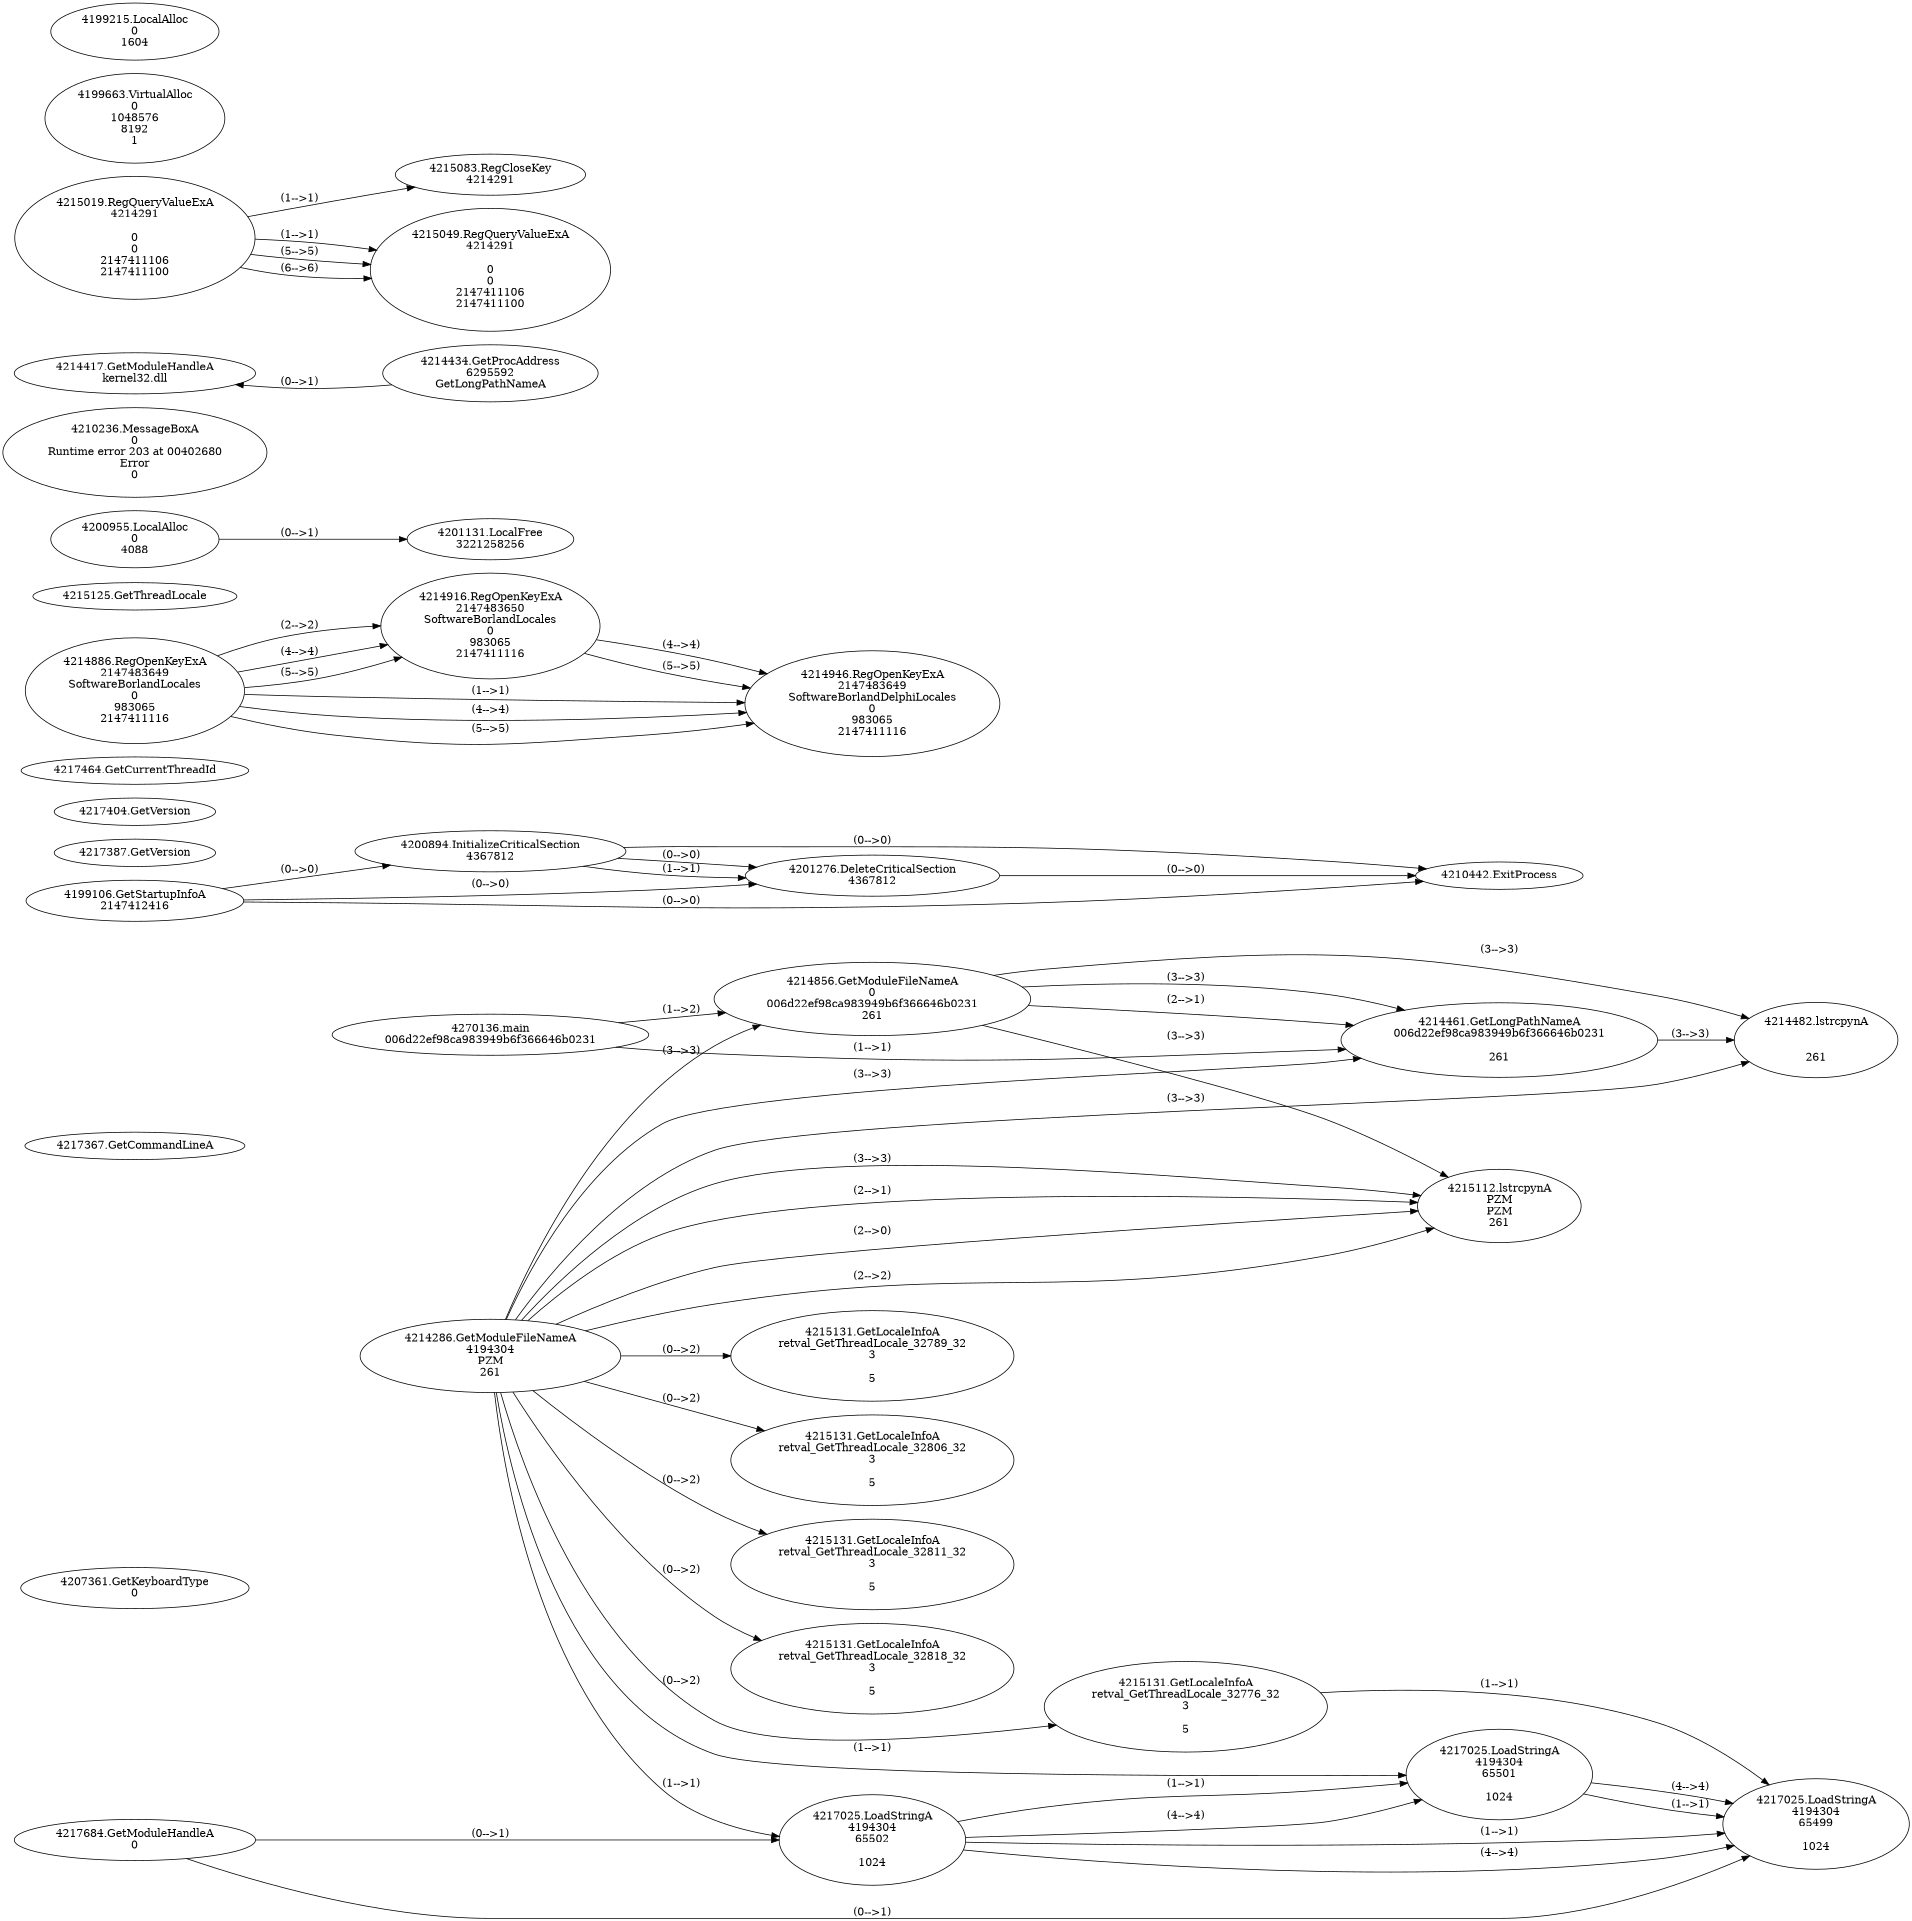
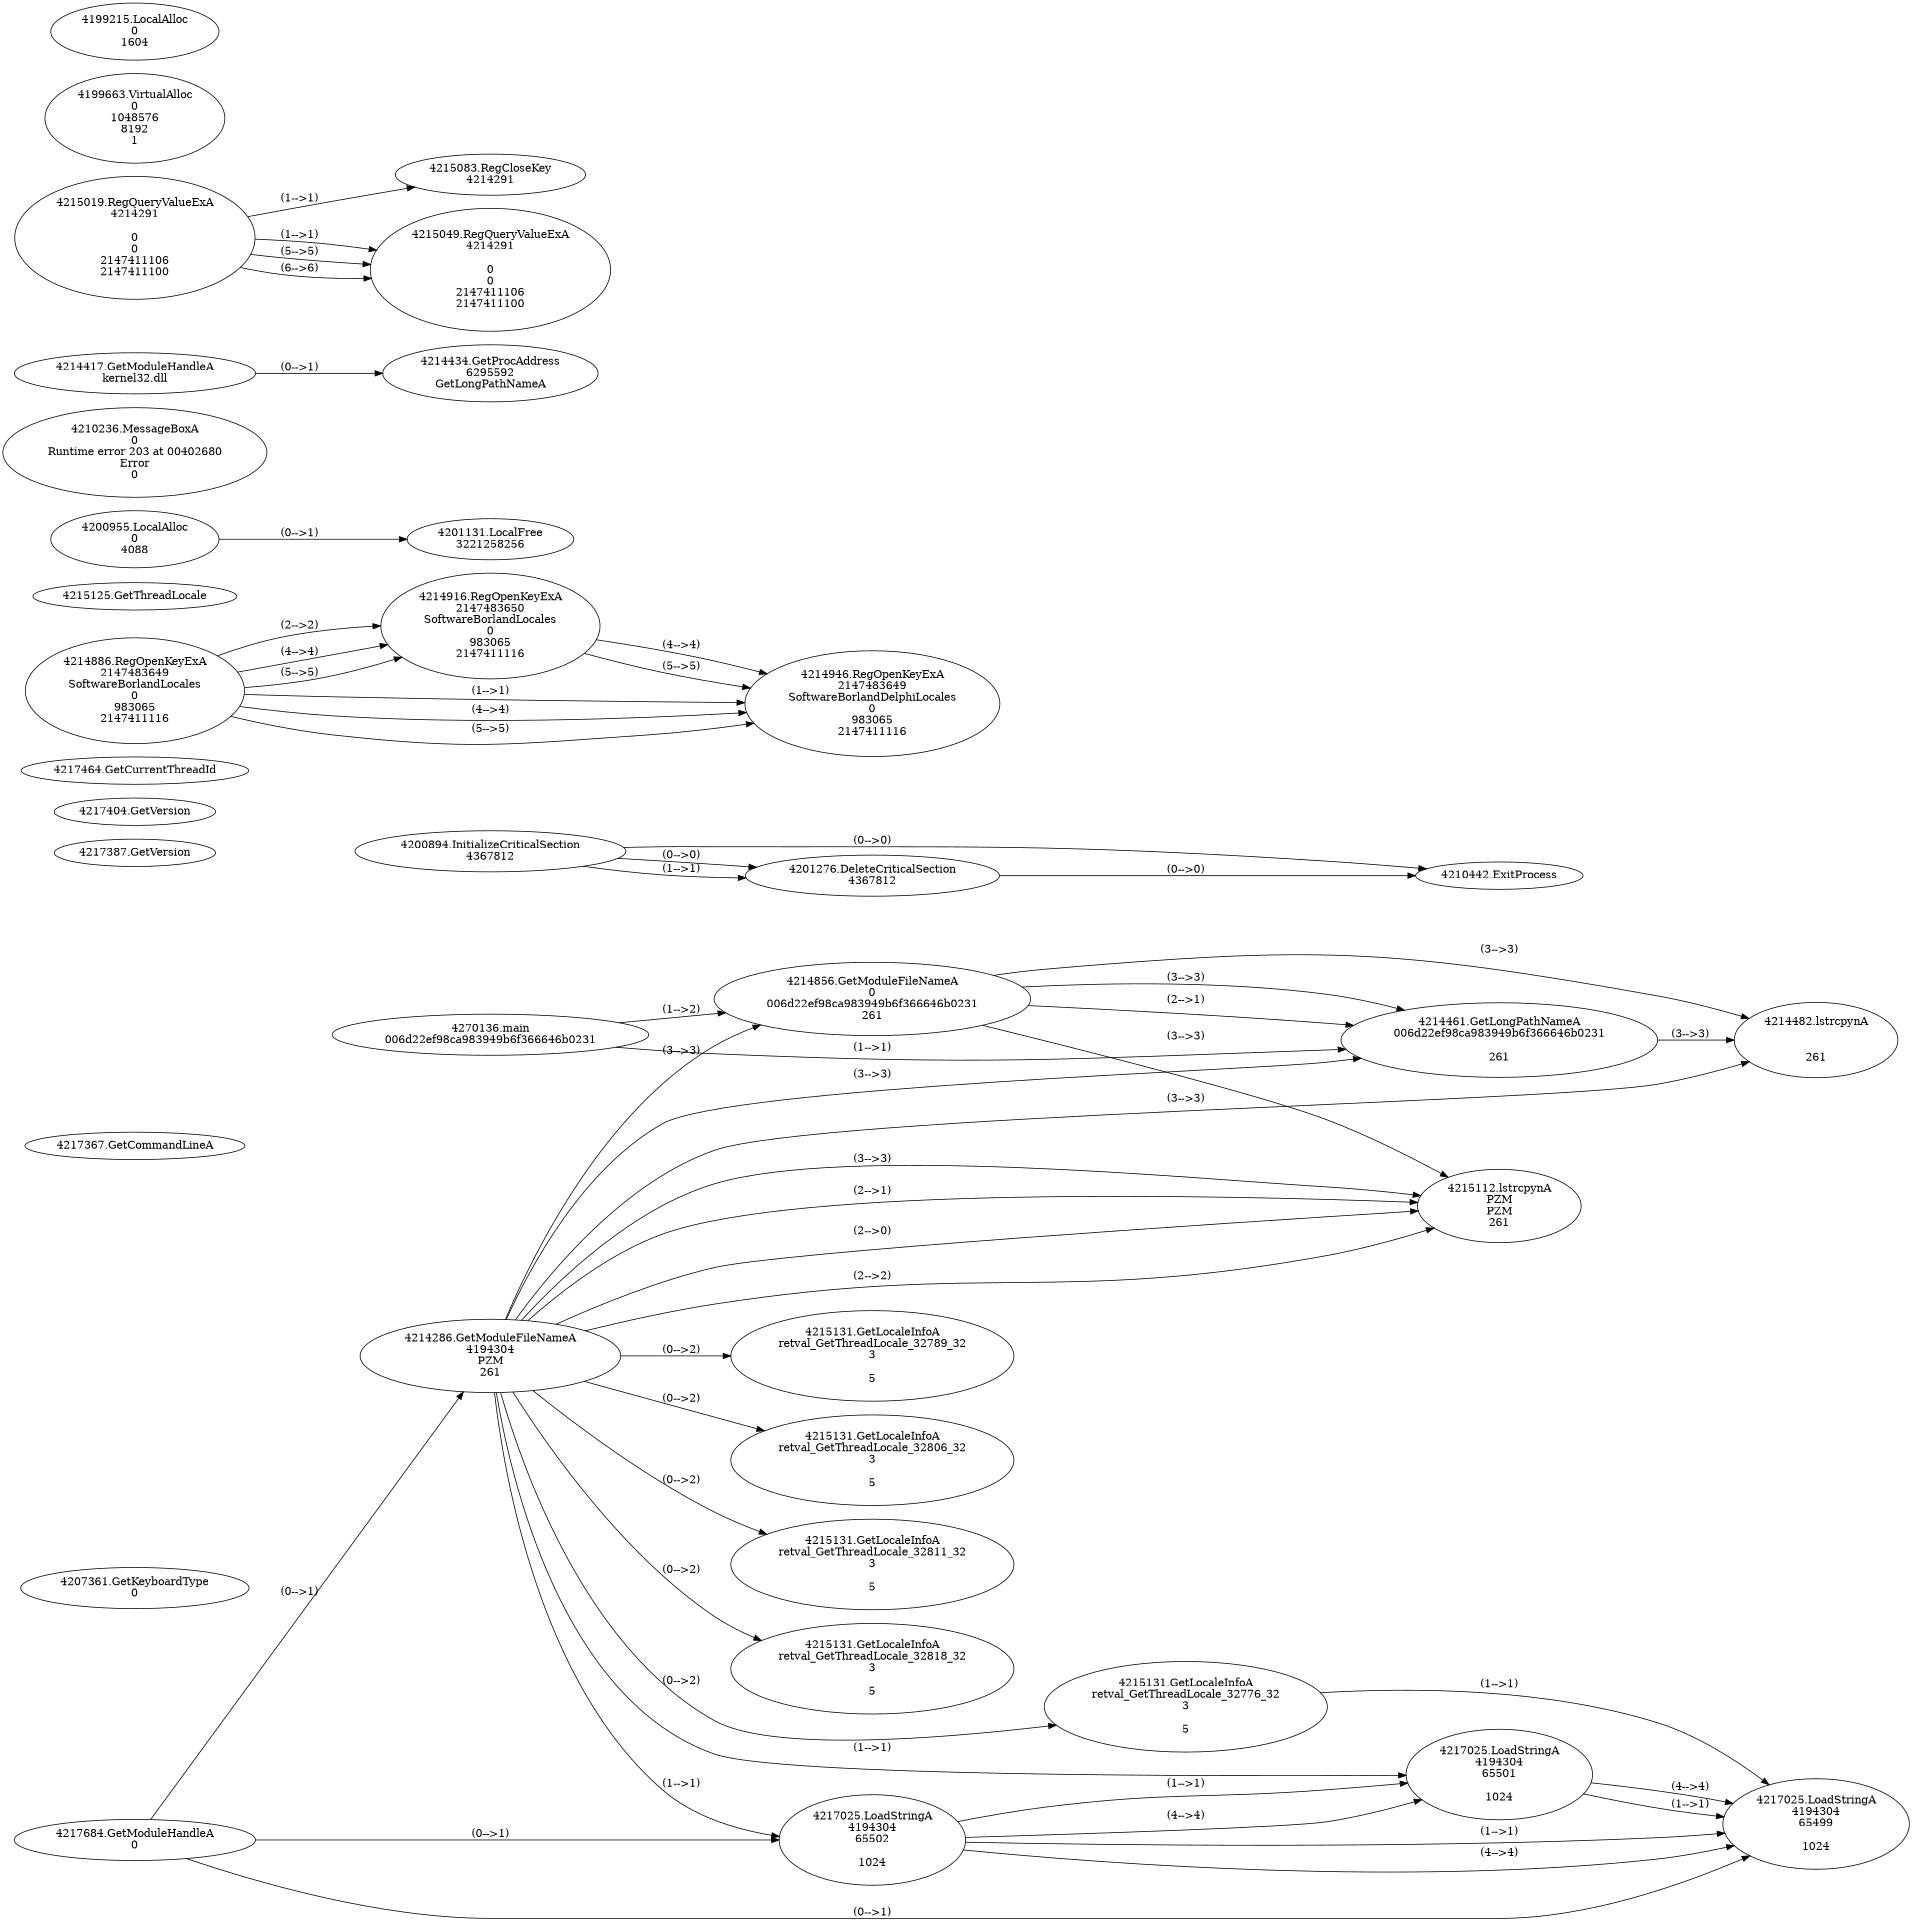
(318, 388) -> (315, 373)
(135, 901) -> none
none -> (305, 1609)
